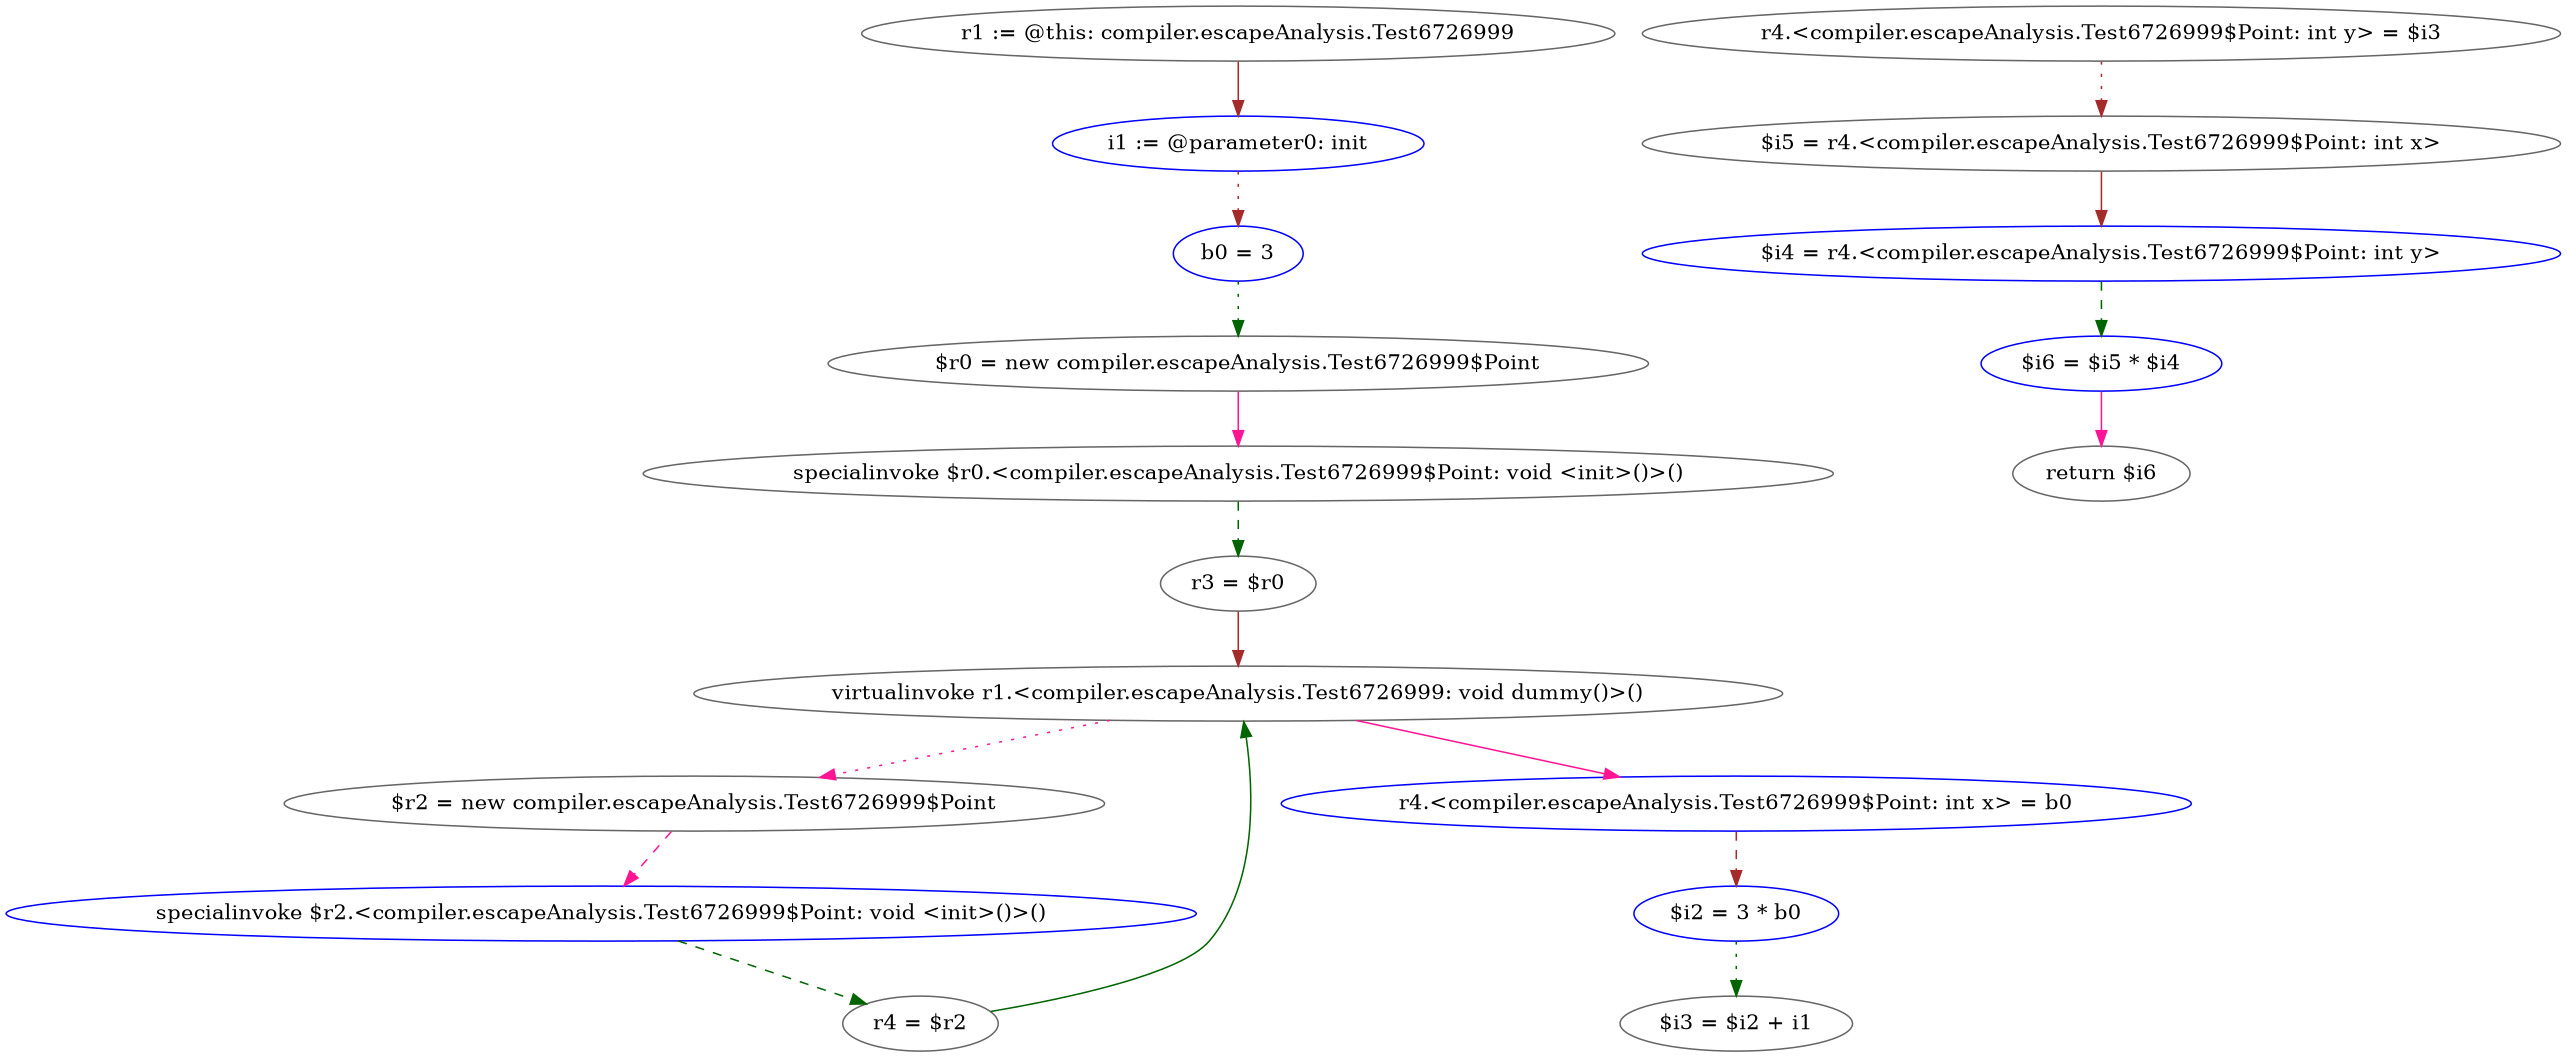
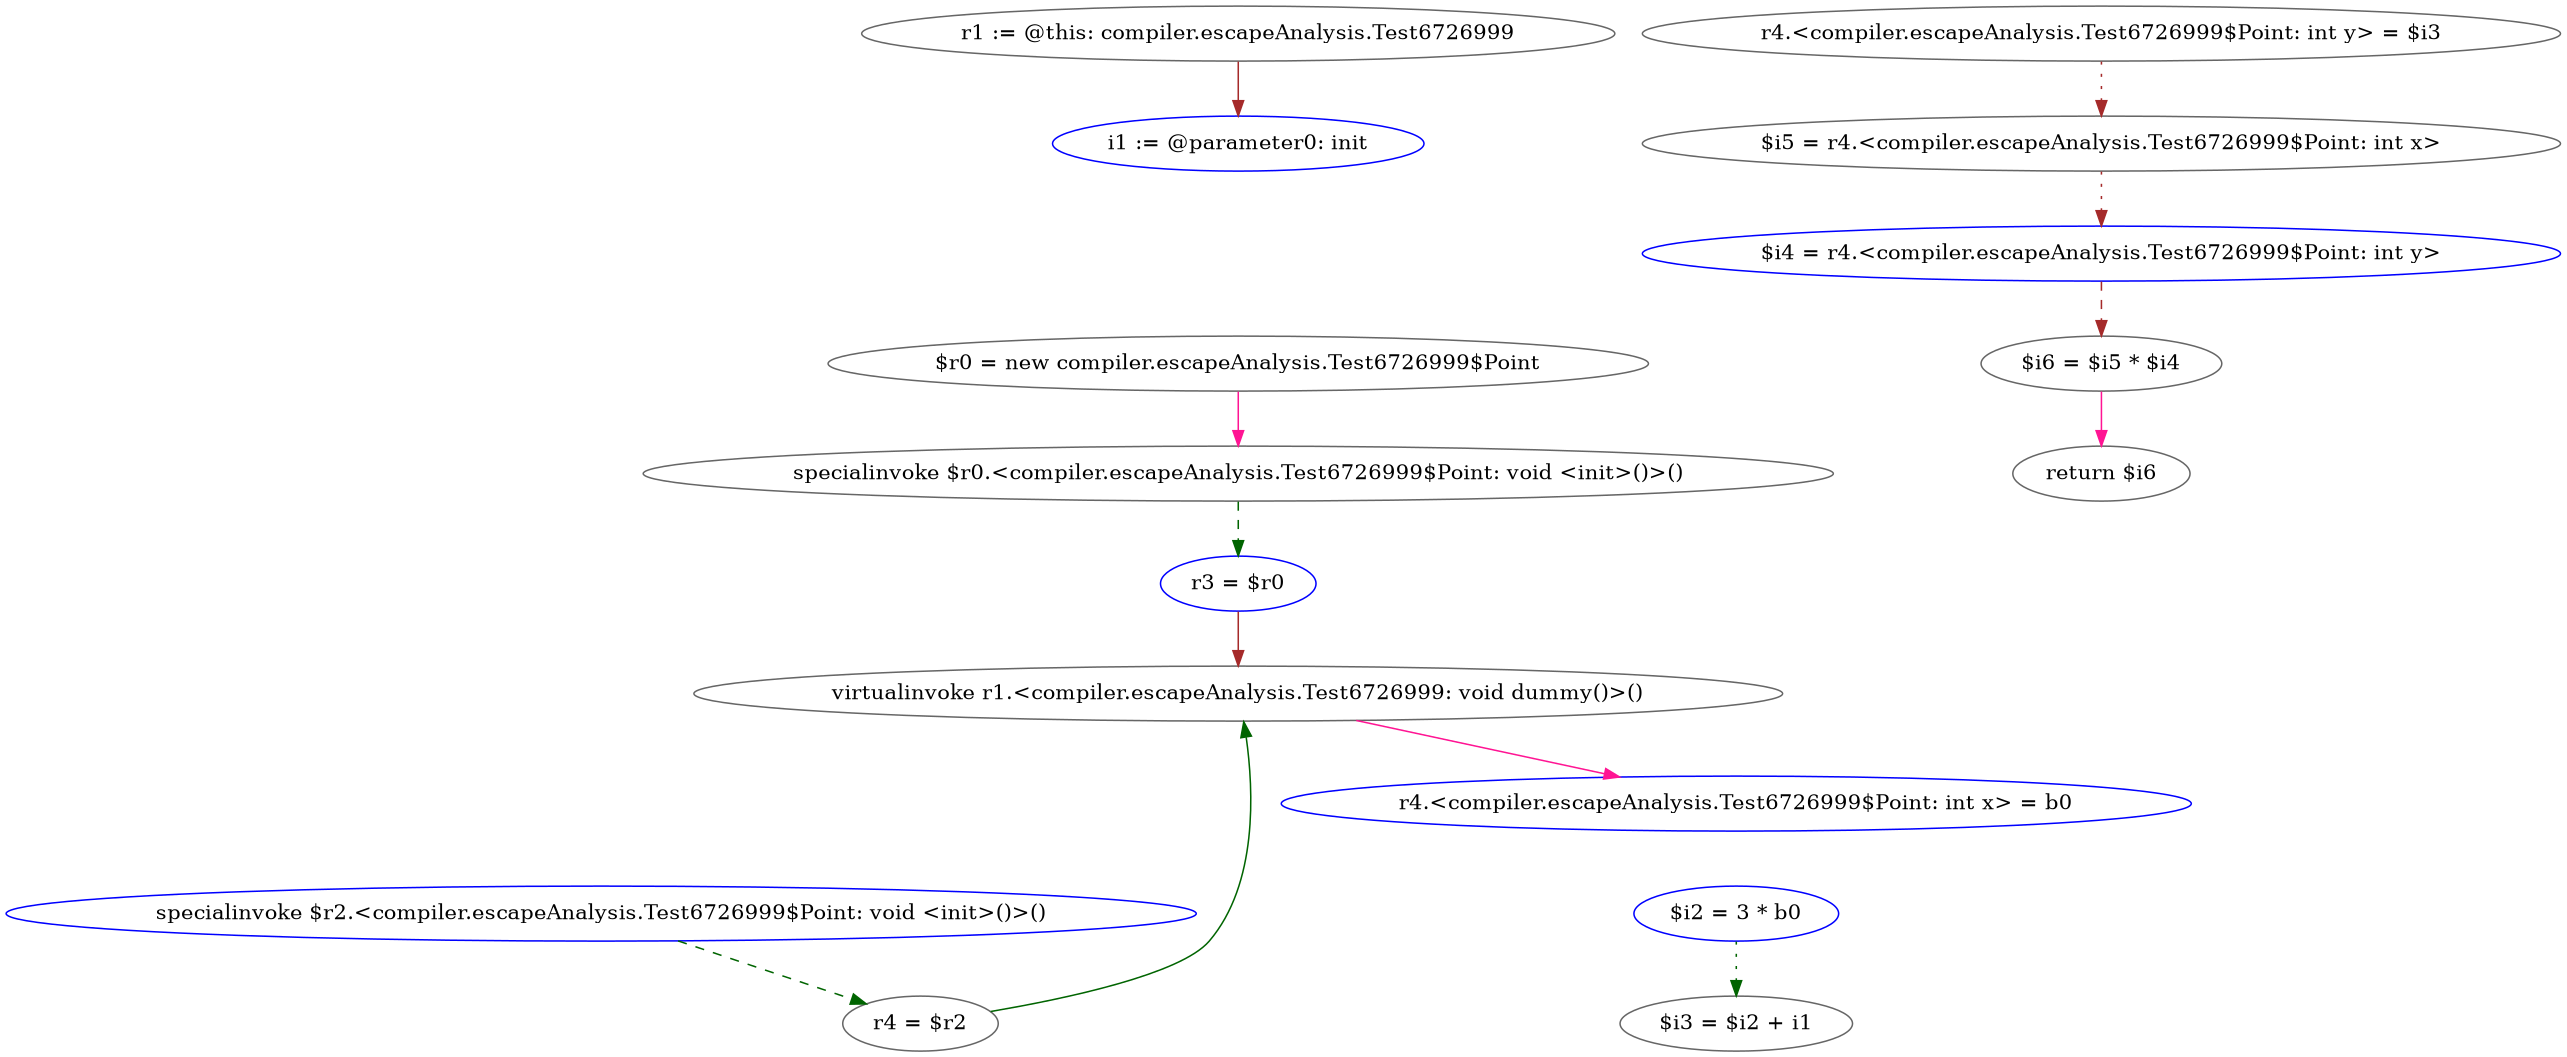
(2101, 191) -> (2101, 191)
(1238, 254) -> none
(2101, 301) -> (2101, 301)
(2101, 364) -> (2101, 364)
(1238, 584) -> (1238, 584)
(694, 804) -> none
(1736, 851) -> none
